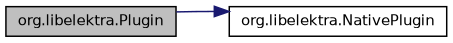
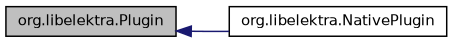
(195, 12) -> (210, 31)
